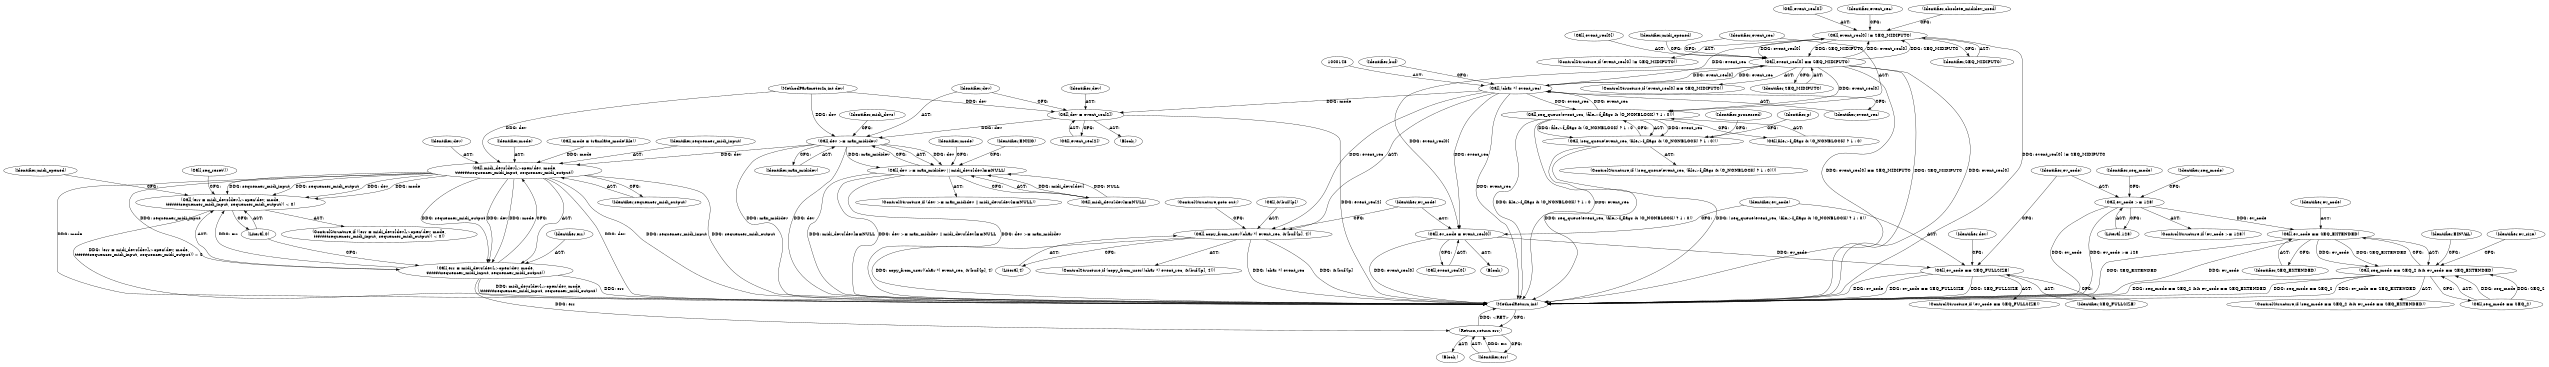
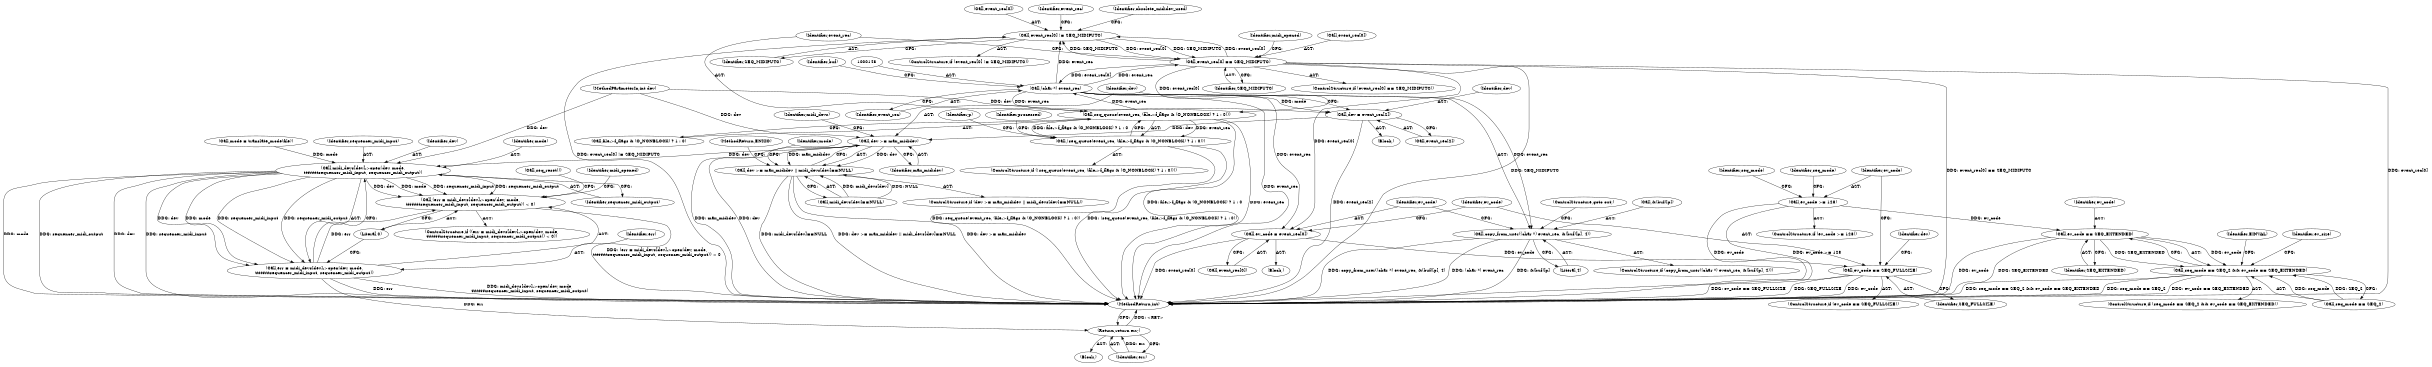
(1016, 141) -> (746, 141)
(2118, 234) -> none
